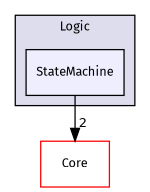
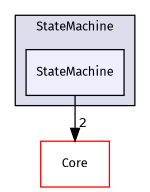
(75, 27) -> (75, 27)
